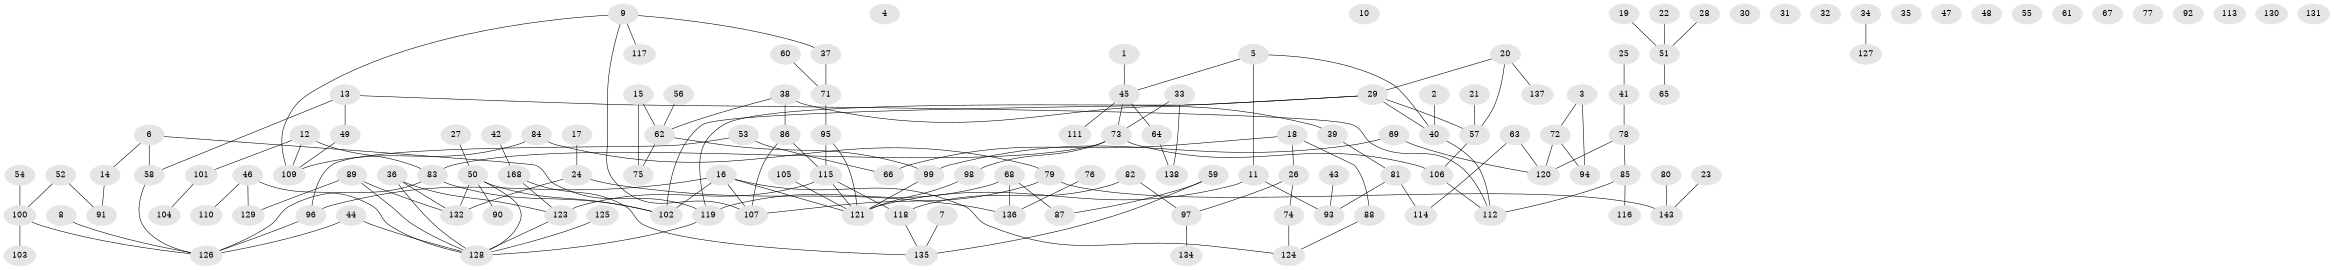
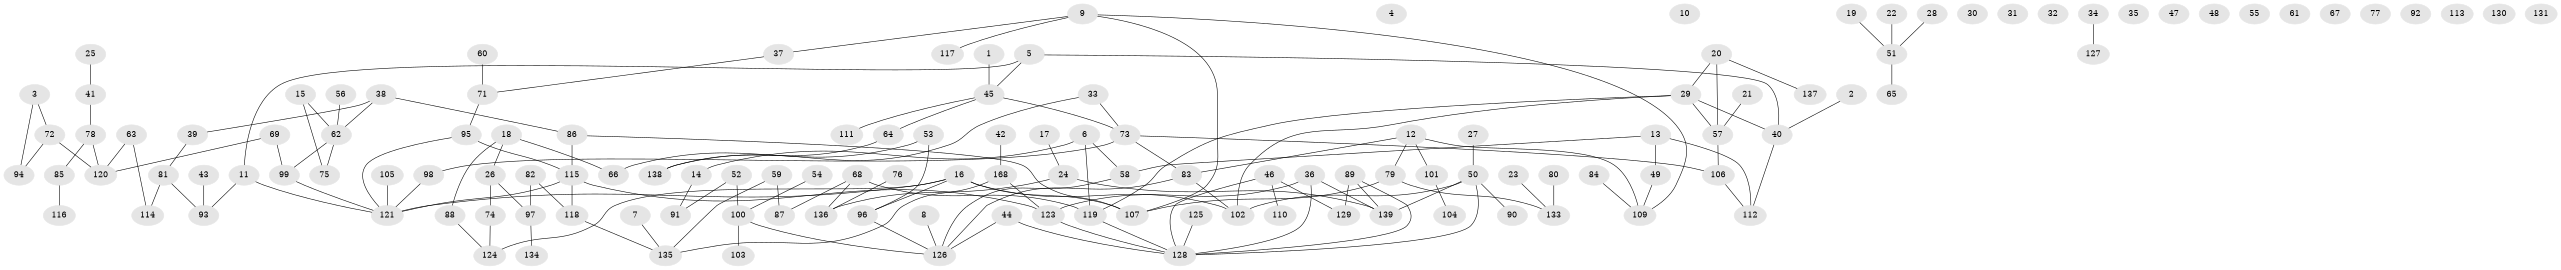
(756, 159) -> (1401, 155)
(1557, 200) -> none
(457, 215) -> (1386, 215)
(1667, 215) -> (1554, 215)
